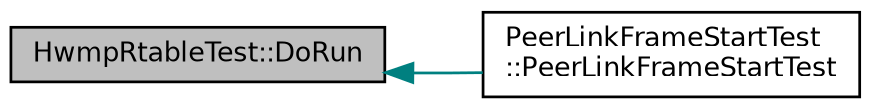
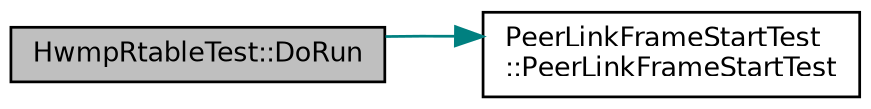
(448, 73) -> (420, 36)
